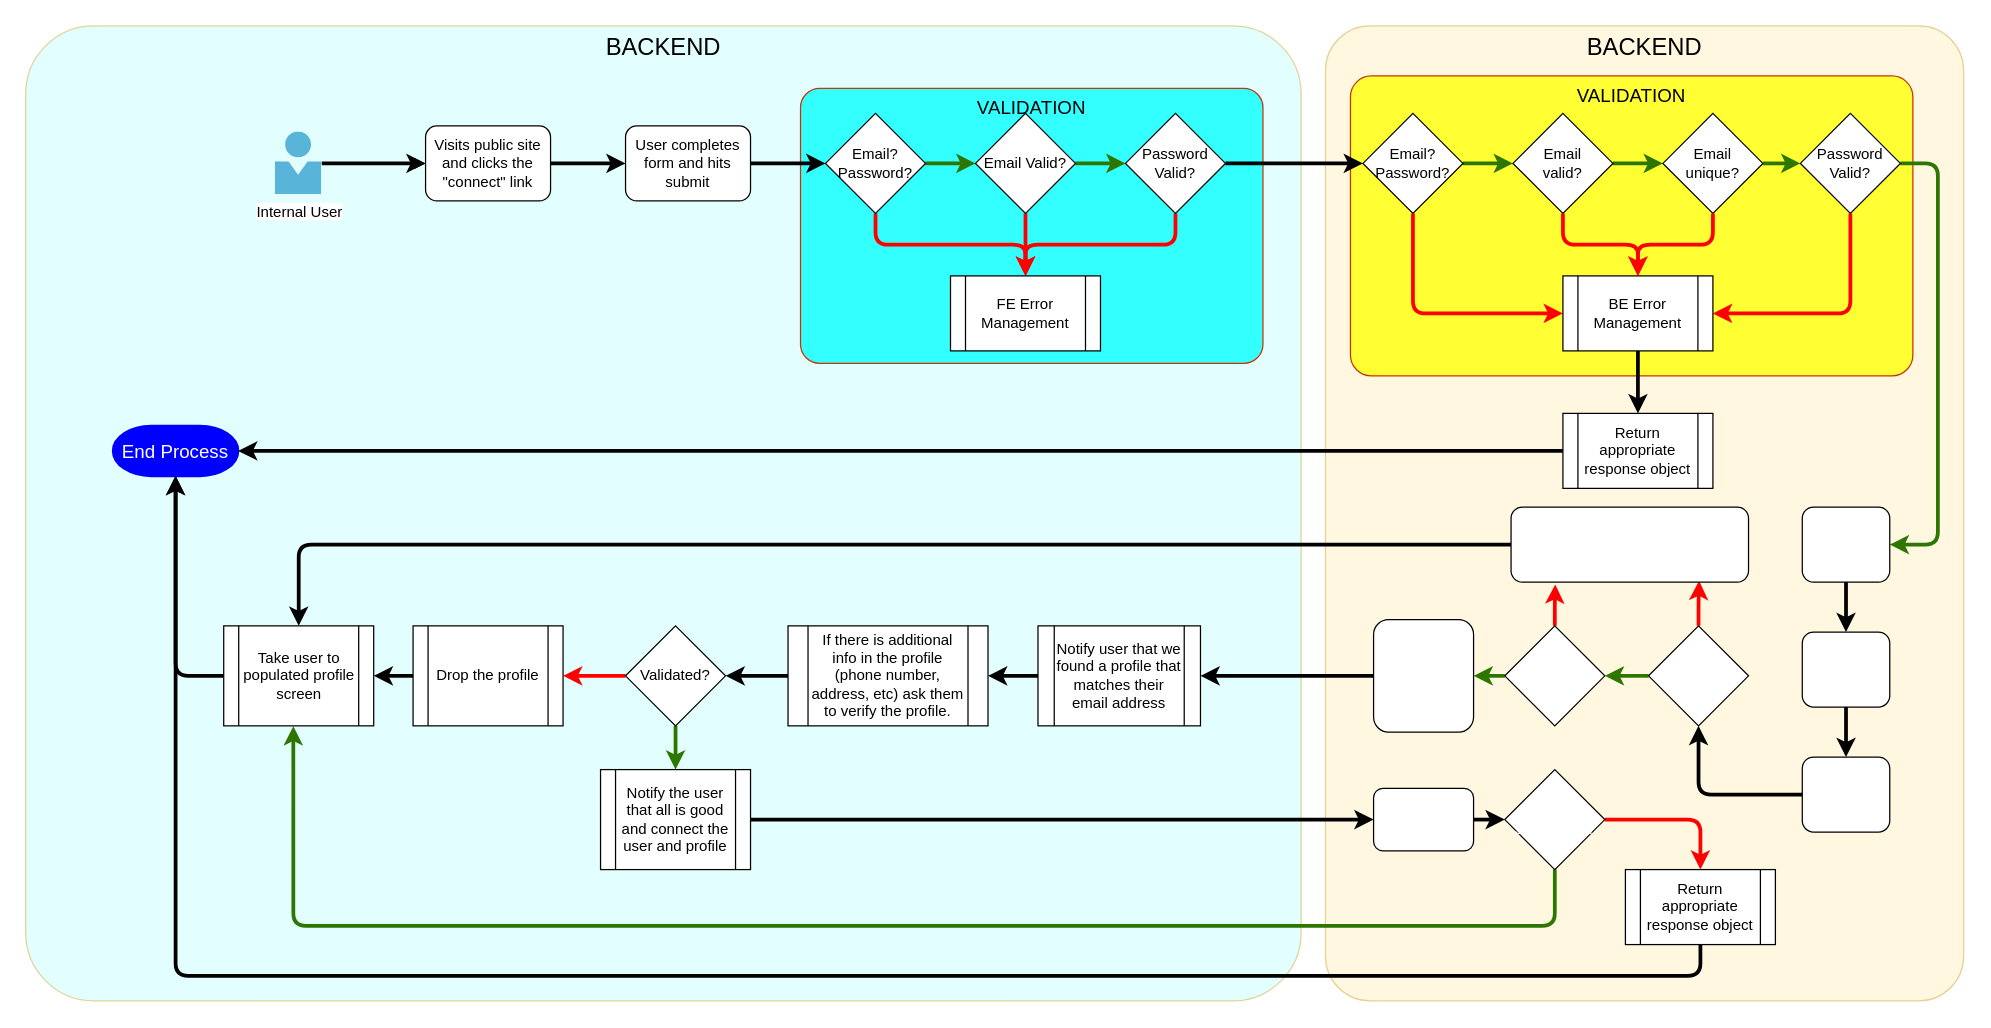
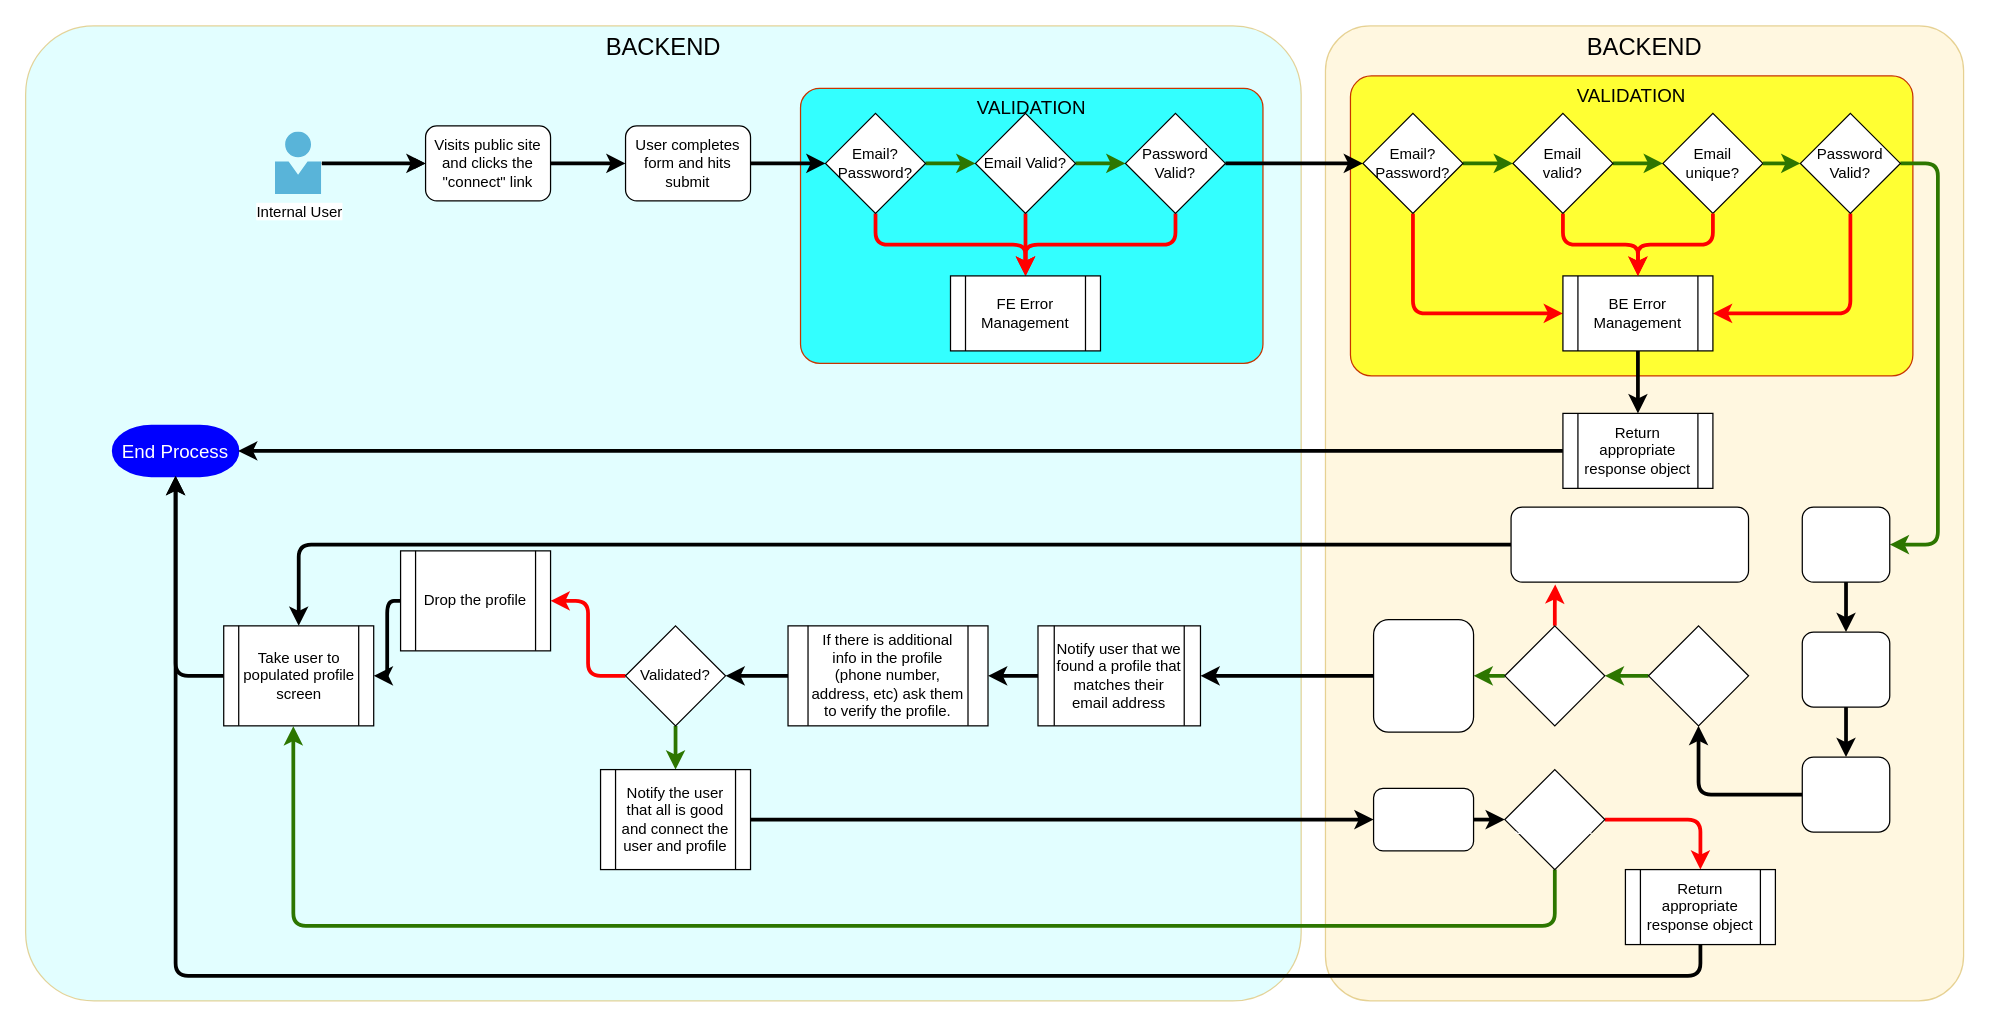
(1699, 612) -> none
(488, 676) -> (476, 601)
